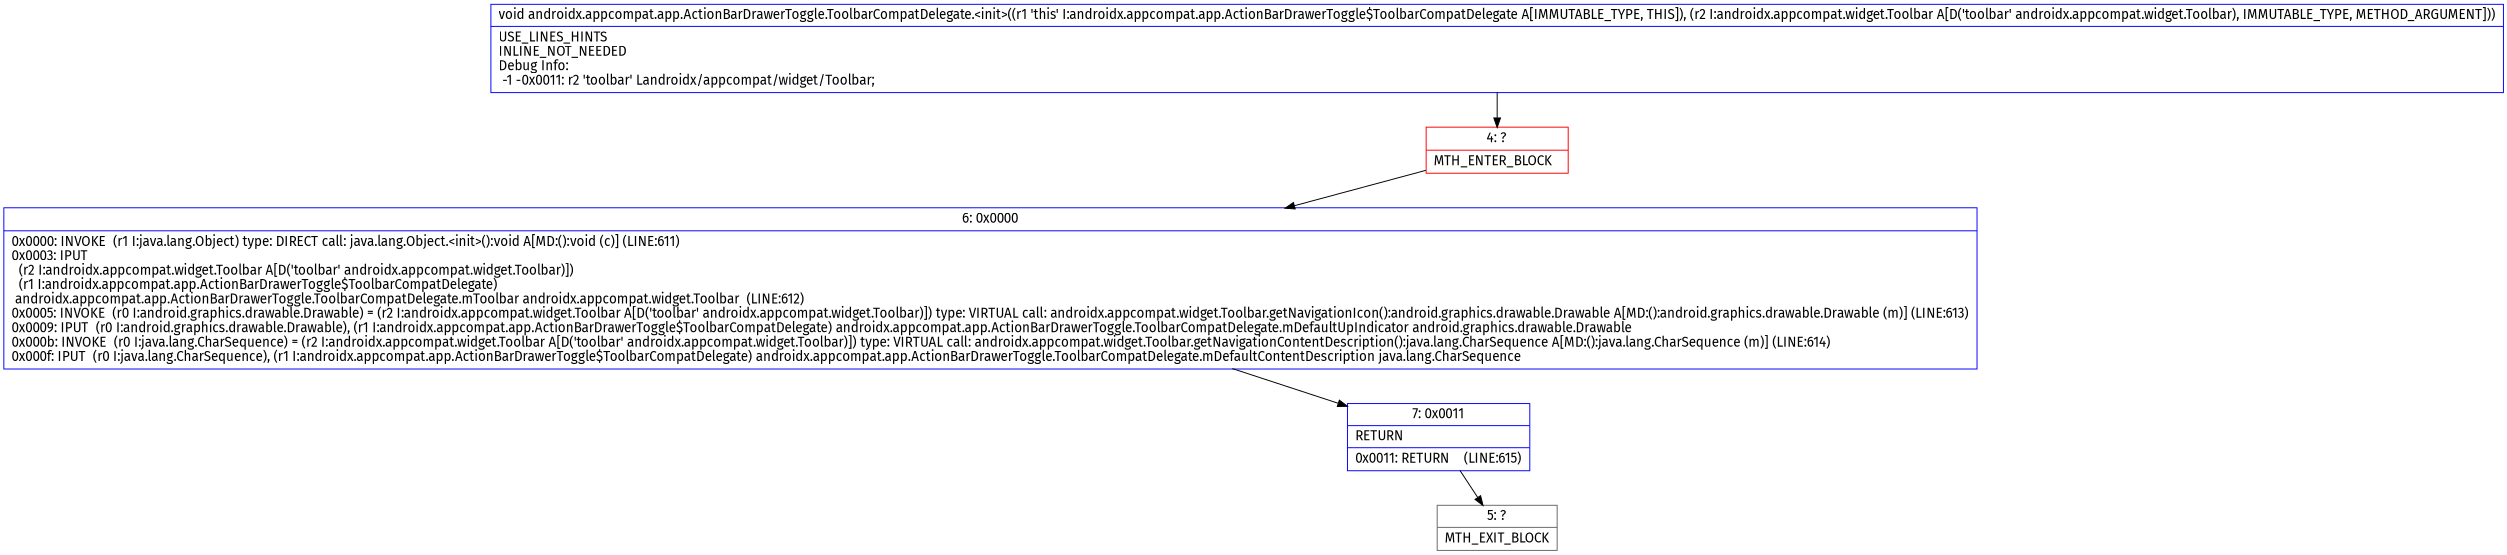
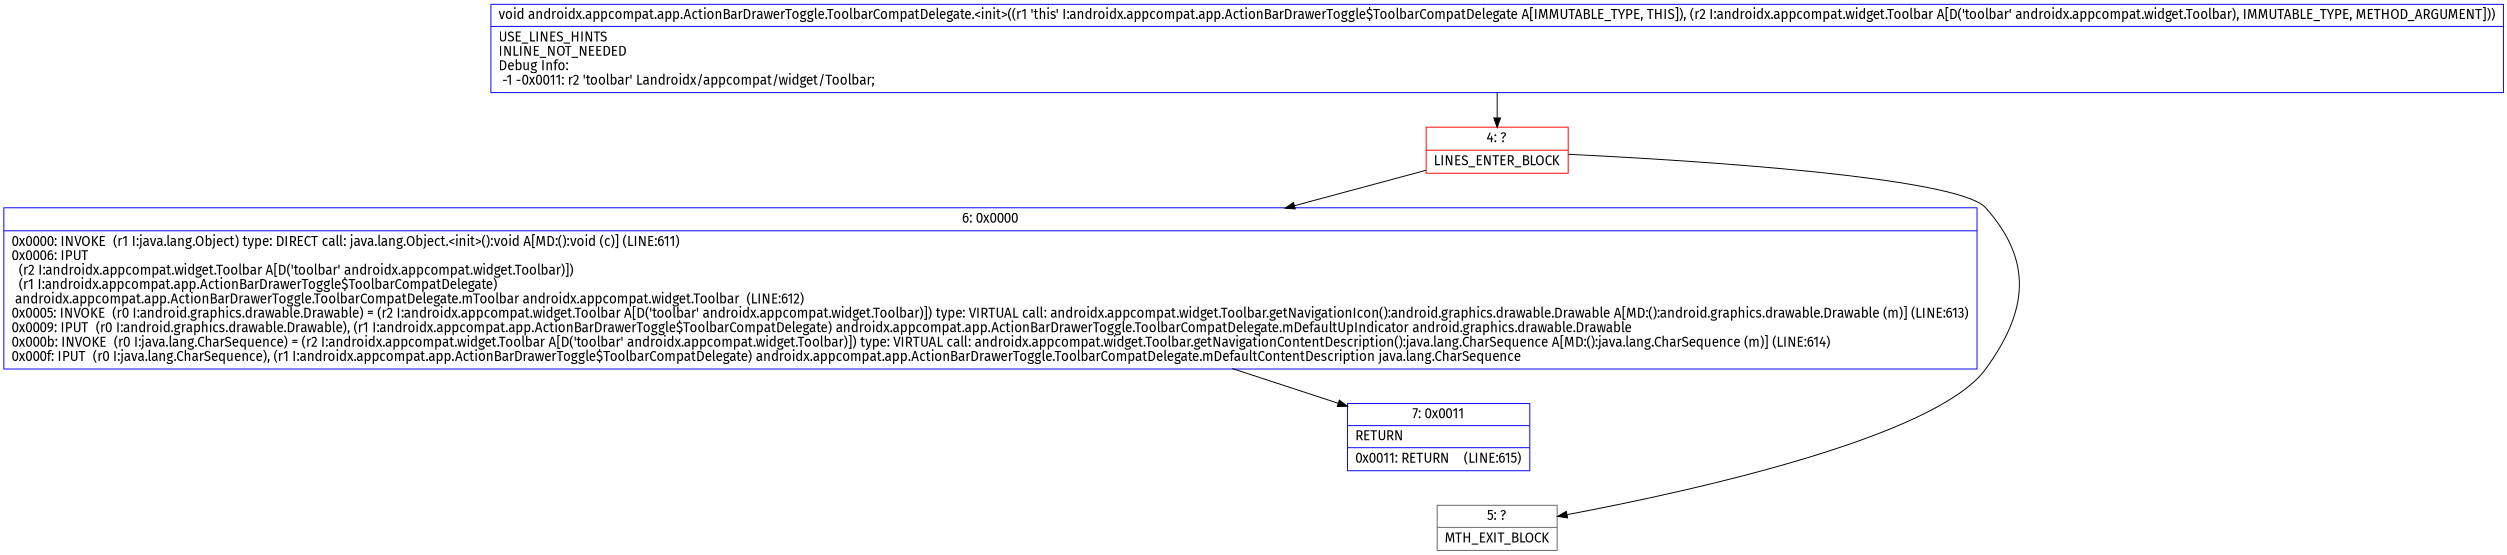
(1493, 161) -> (1497, 161)
(54, 256) -> (54, 256)
(1469, 484) -> (2018, 300)
